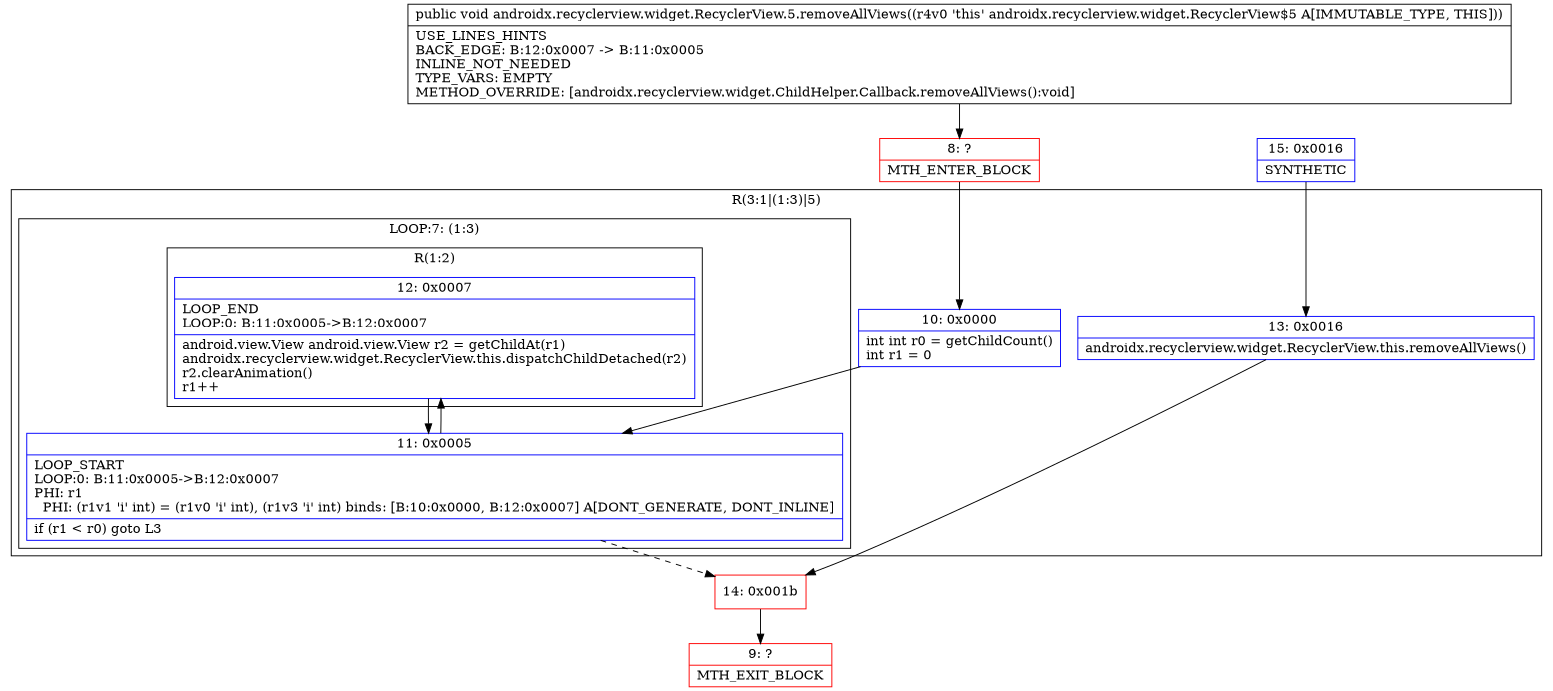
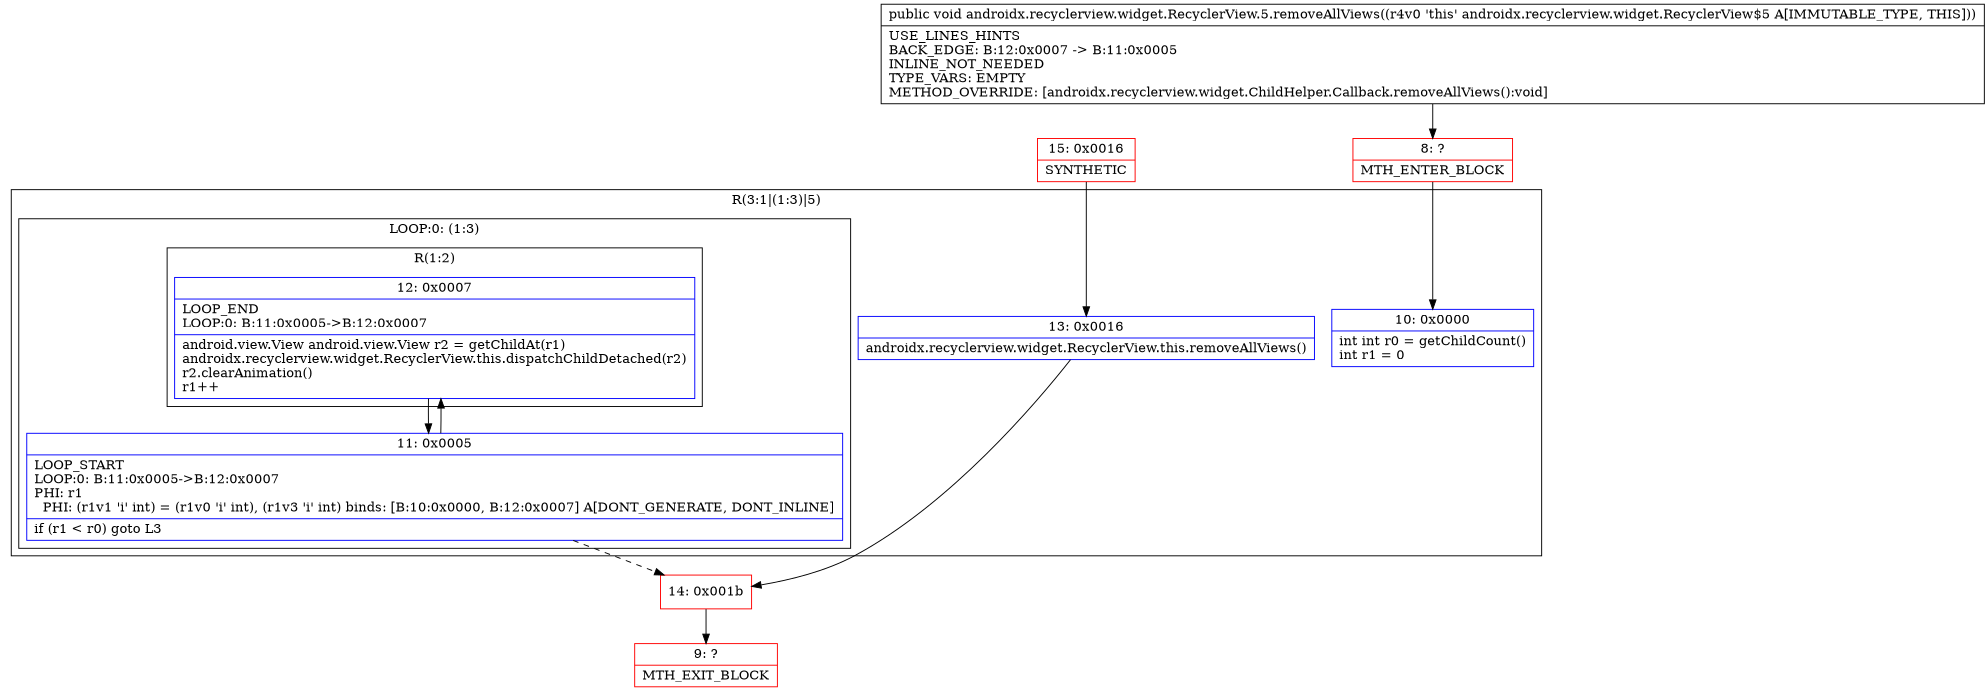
(1306, 160) -> (1086, 160)
(435, 230) -> (435, 230)
(746, 399) -> none
